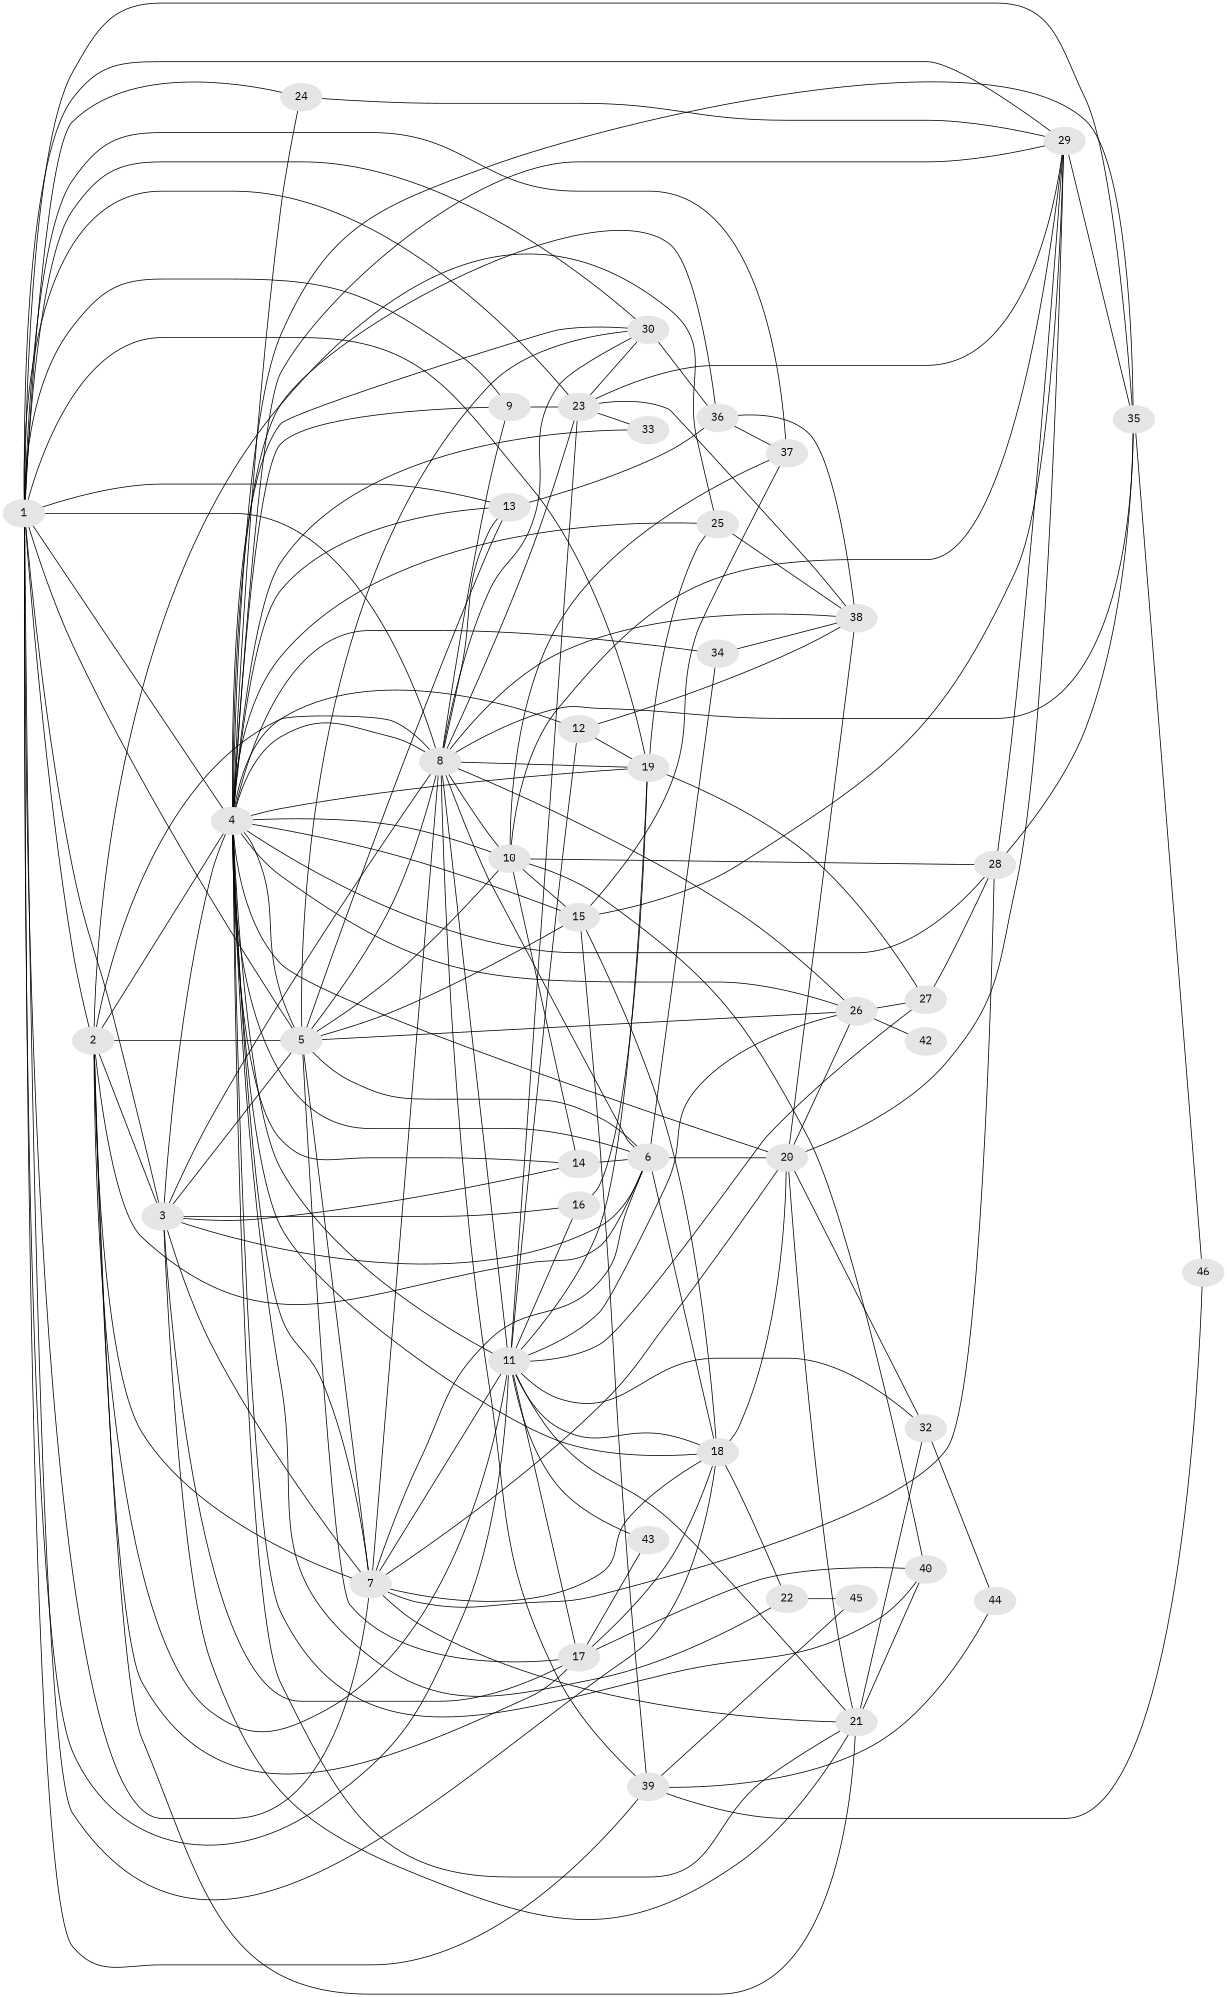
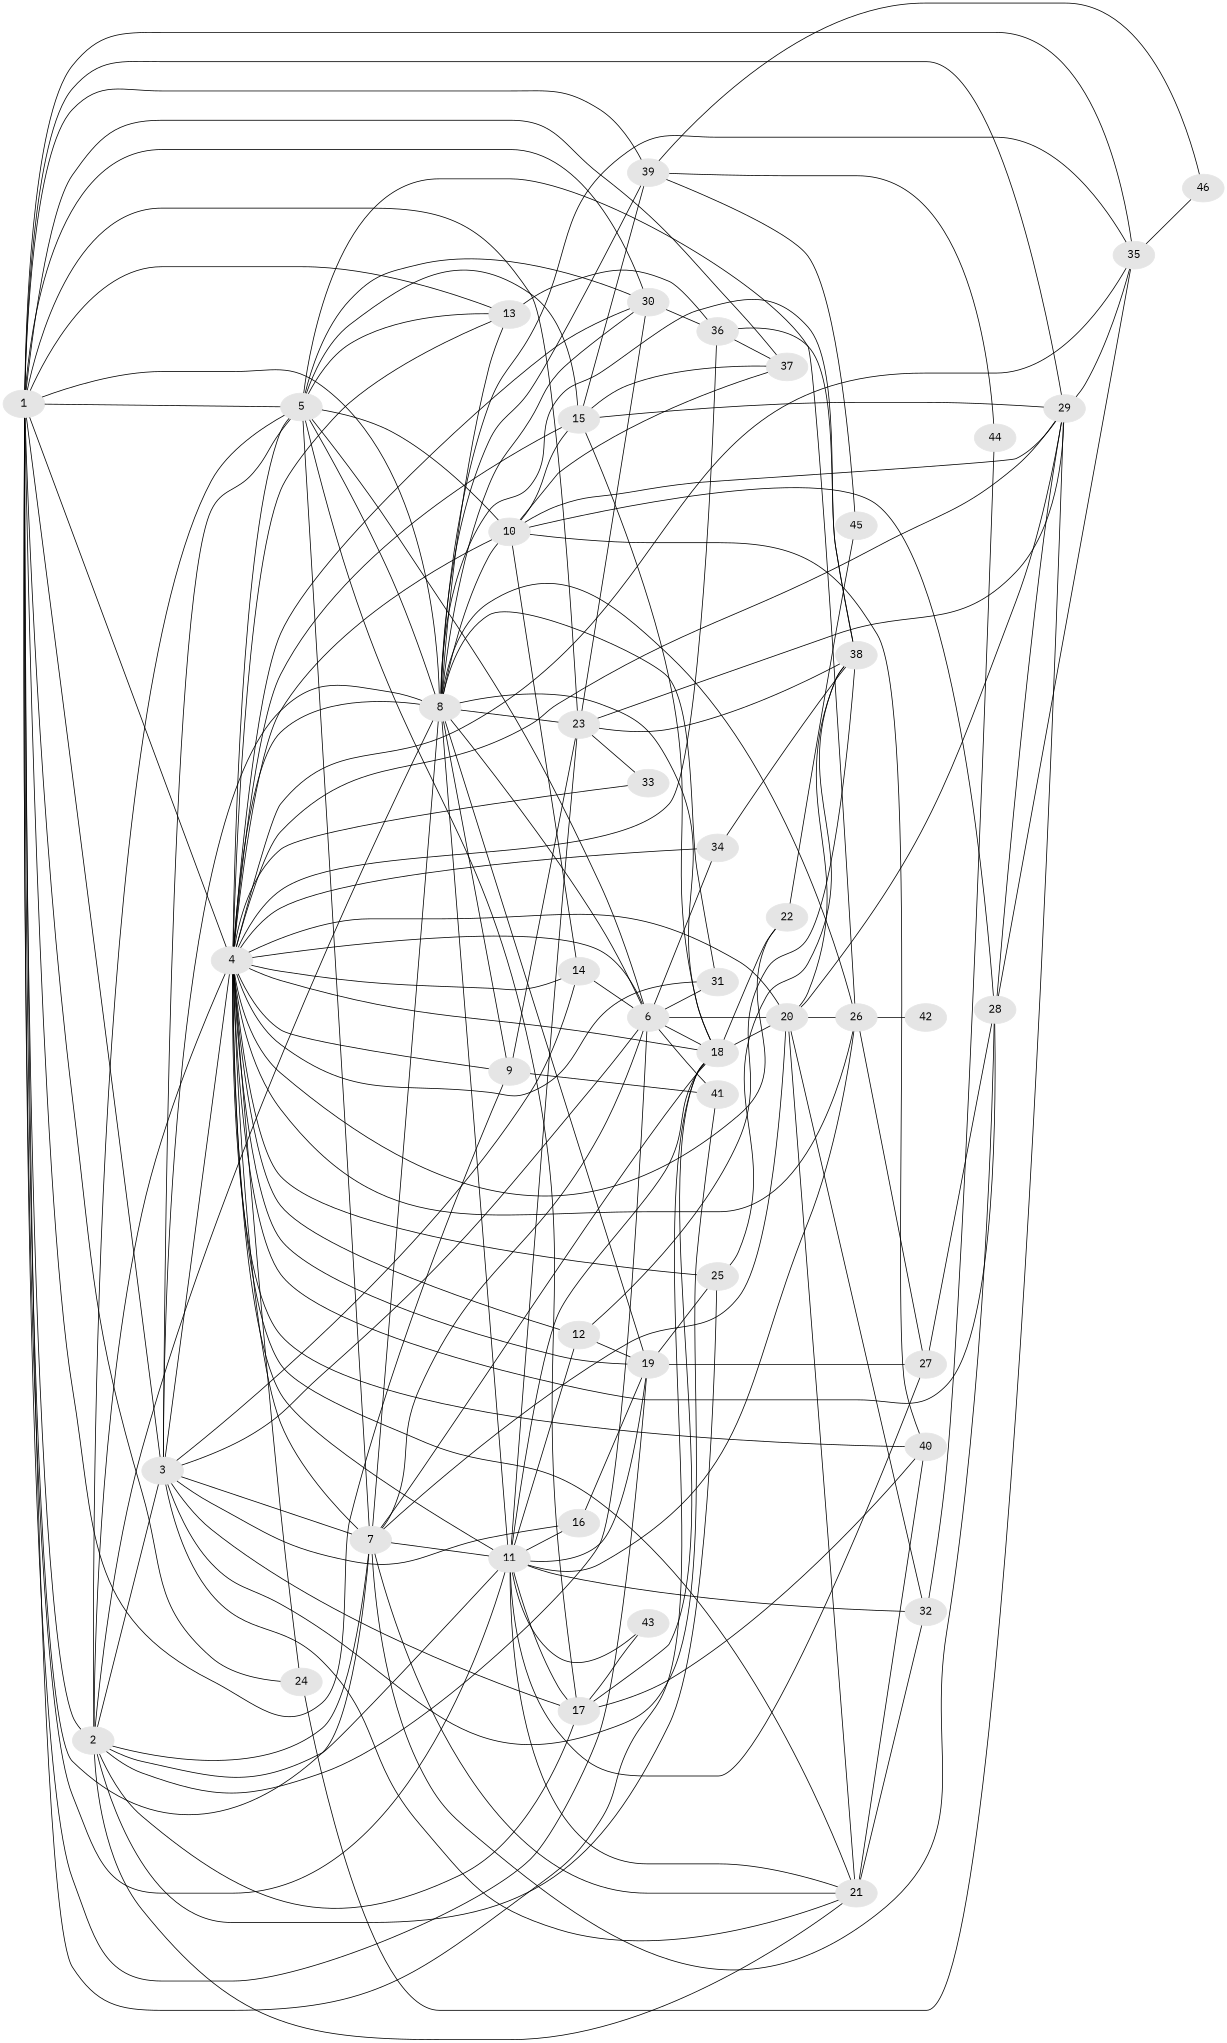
none -> (674, 773)
none -> (718, 982)
none -> (718, 1095)
